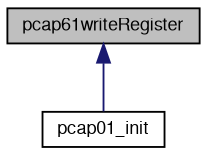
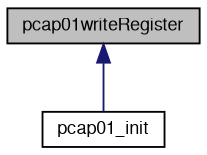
(104, 26) -> (104, 26)
